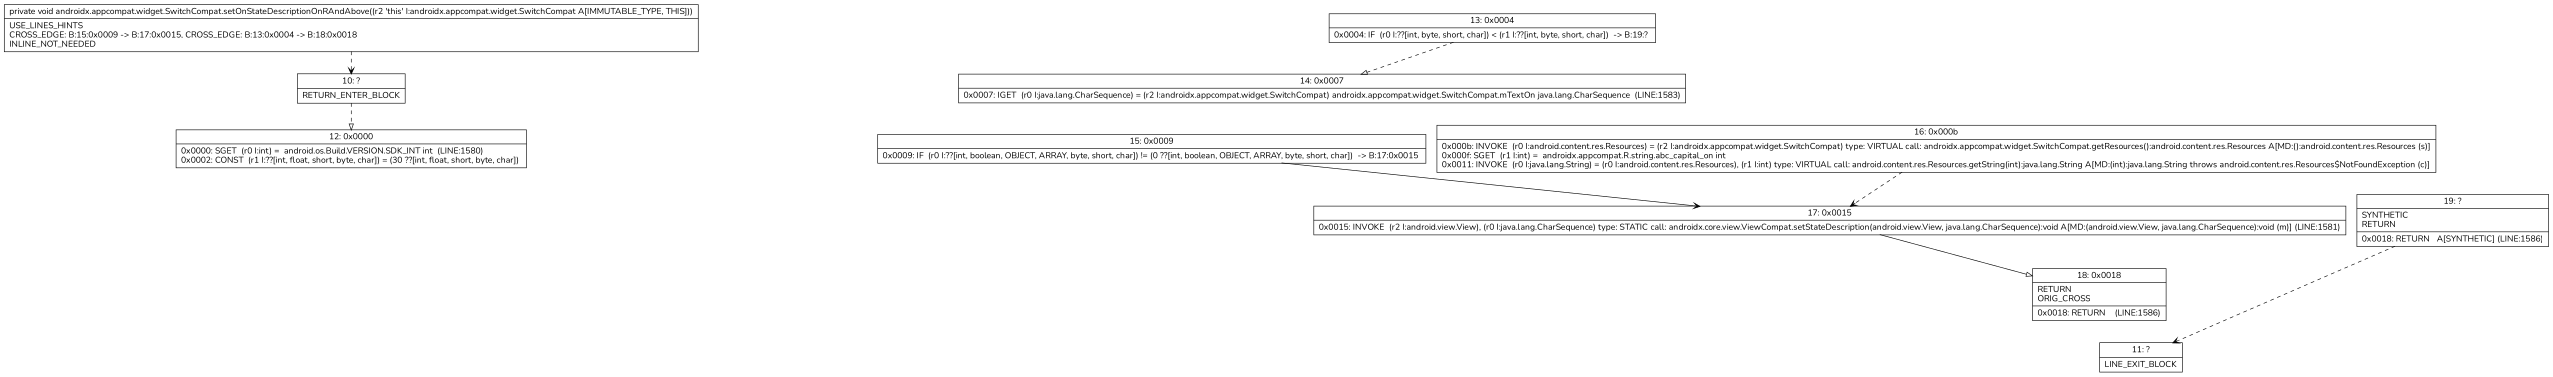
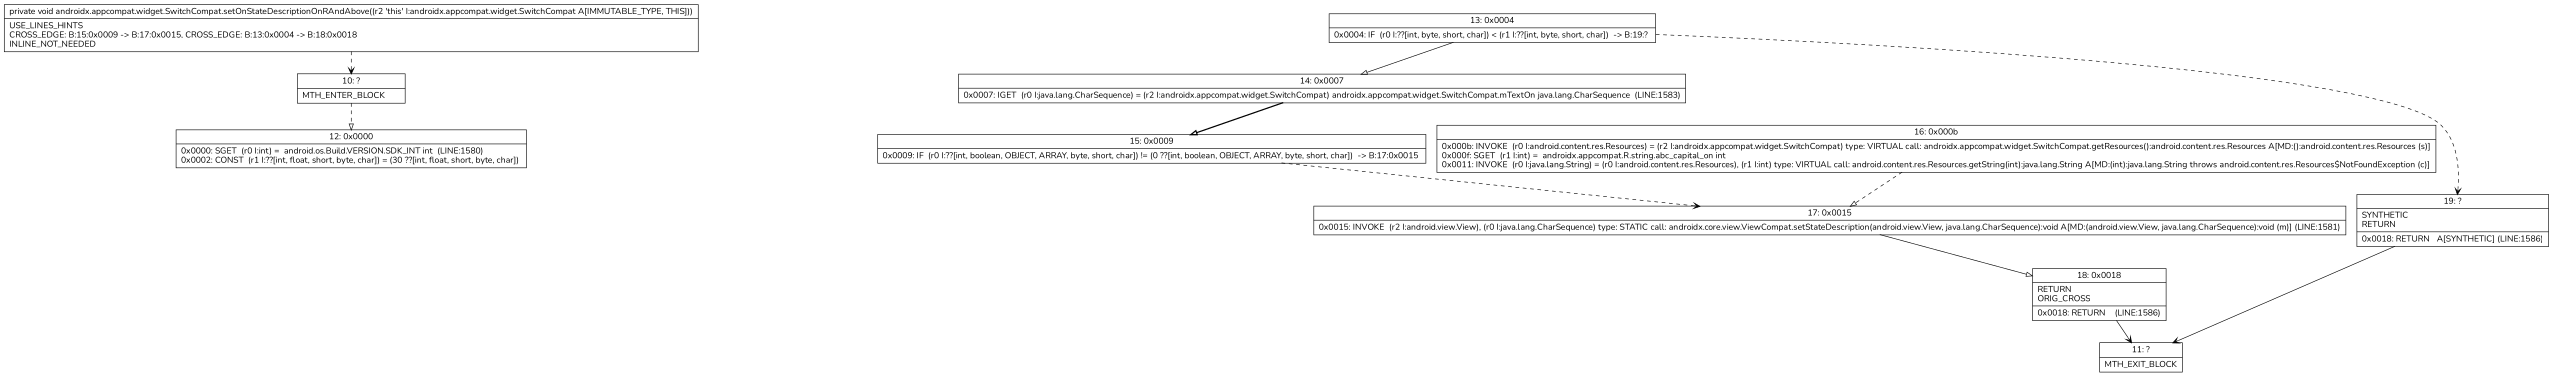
(1410, 57) -> (1410, 57)
none -> (2086, 61)
(351, 96) -> (344, 96)
none -> (1240, 118)
(1488, 184) -> (1488, 184)
(1879, 188) -> (1879, 188)
(2287, 293) -> (2287, 293)
none -> (2122, 329)
(2141, 364) -> (2141, 364)
